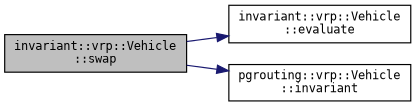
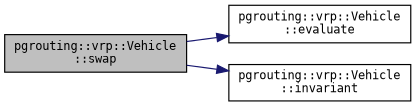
(320, 24) -> (320, 24)
(96, 53) -> (96, 53)
